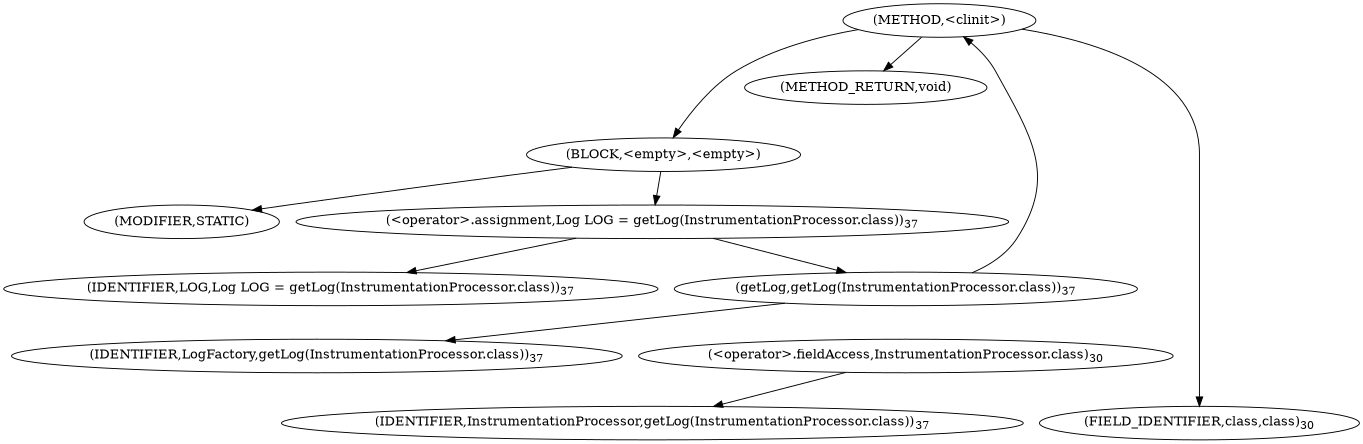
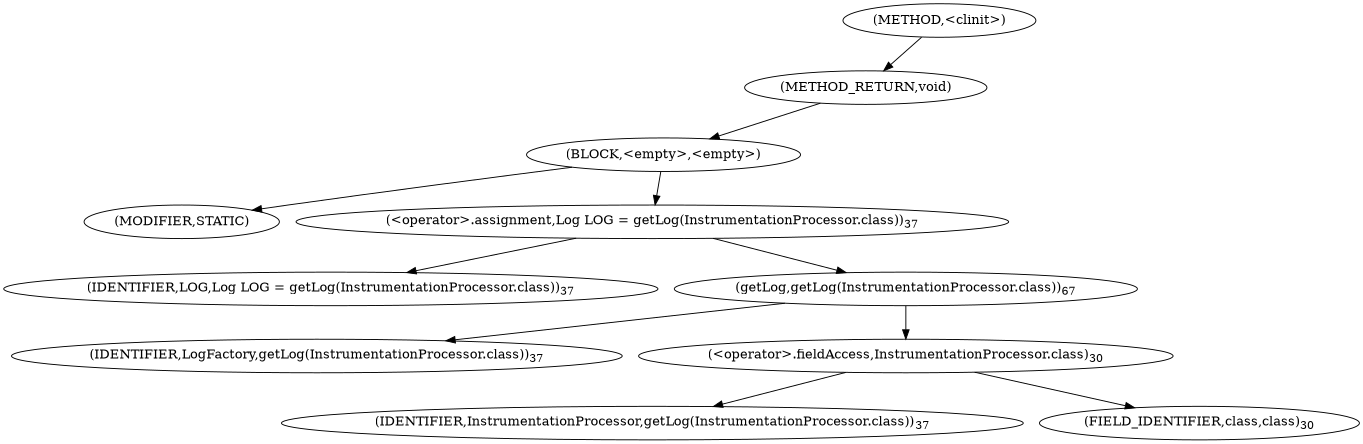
(757, 60) -> (770, 120)
(1199, 158) -> (1050, 389)
(1036, 162) -> (906, 318)
(1069, 288) -> (1069, 288)
